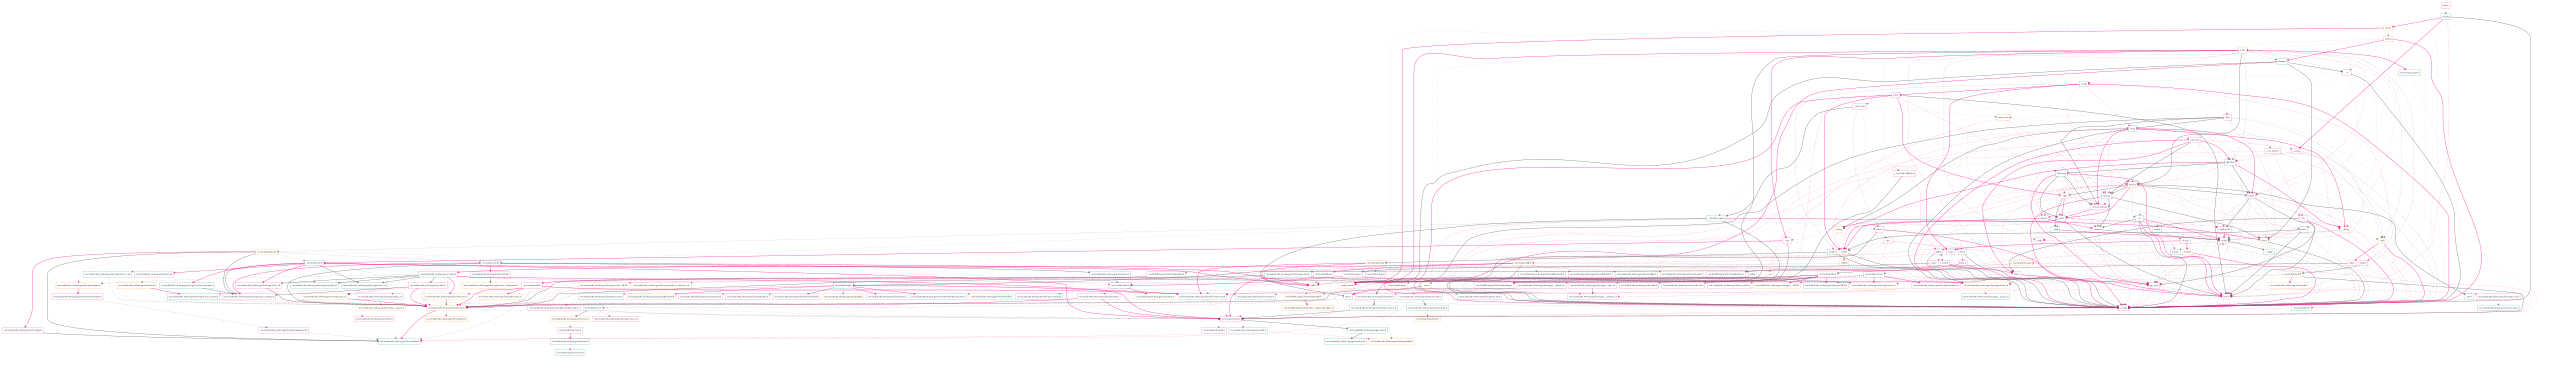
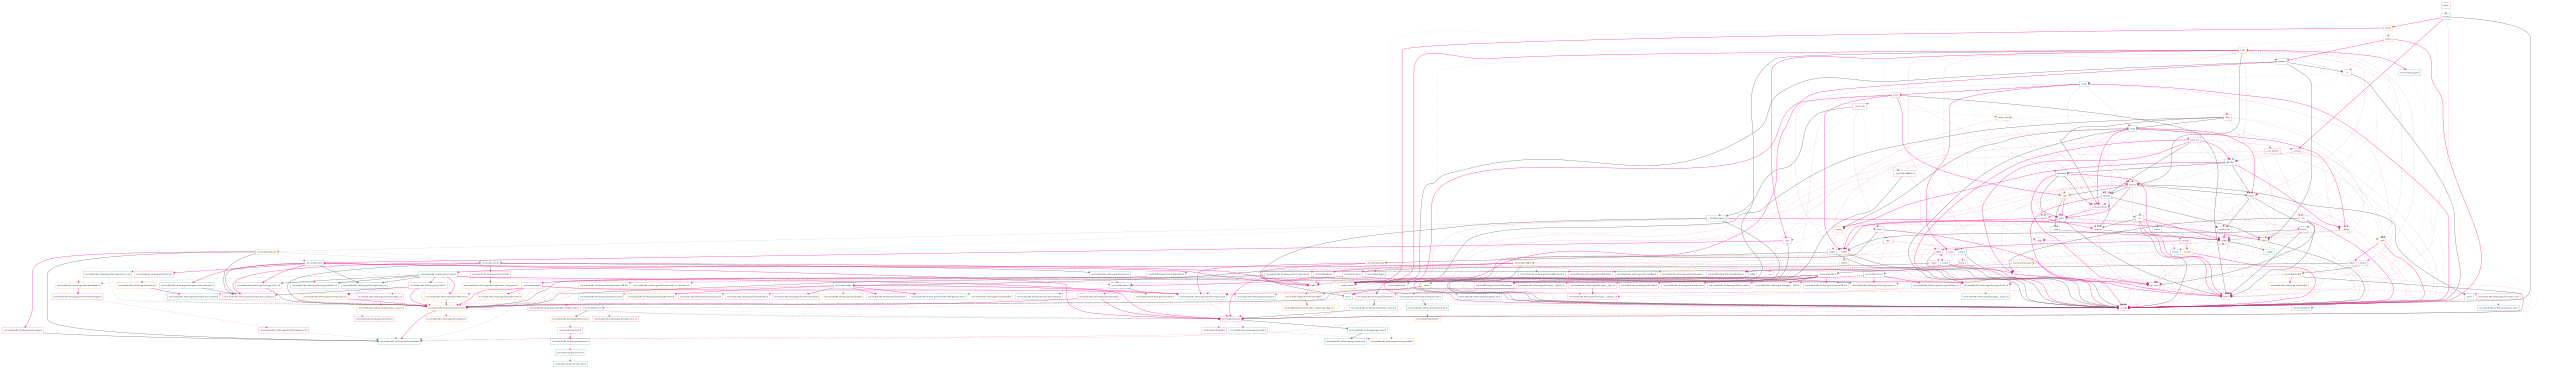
none -> (570, 364)
